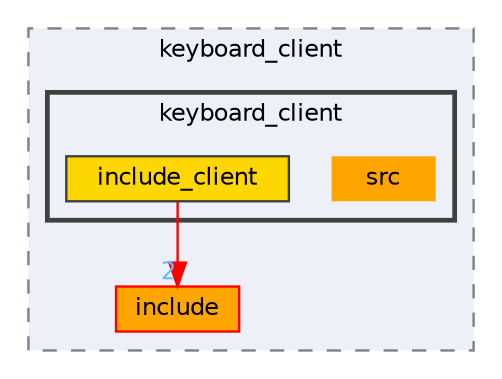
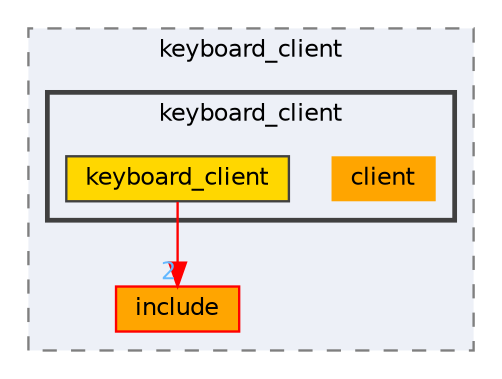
(178, 179) -> (178, 179)
(384, 179) -> (384, 179)
